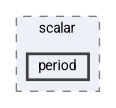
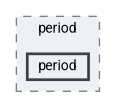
(58, 29) -> (58, 29)
